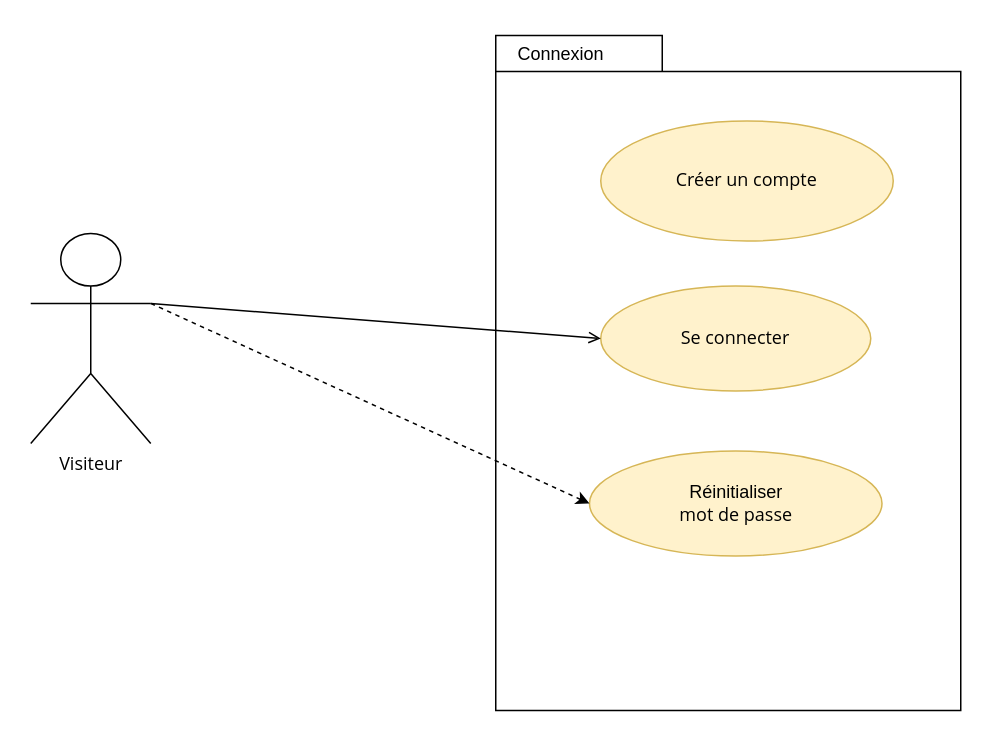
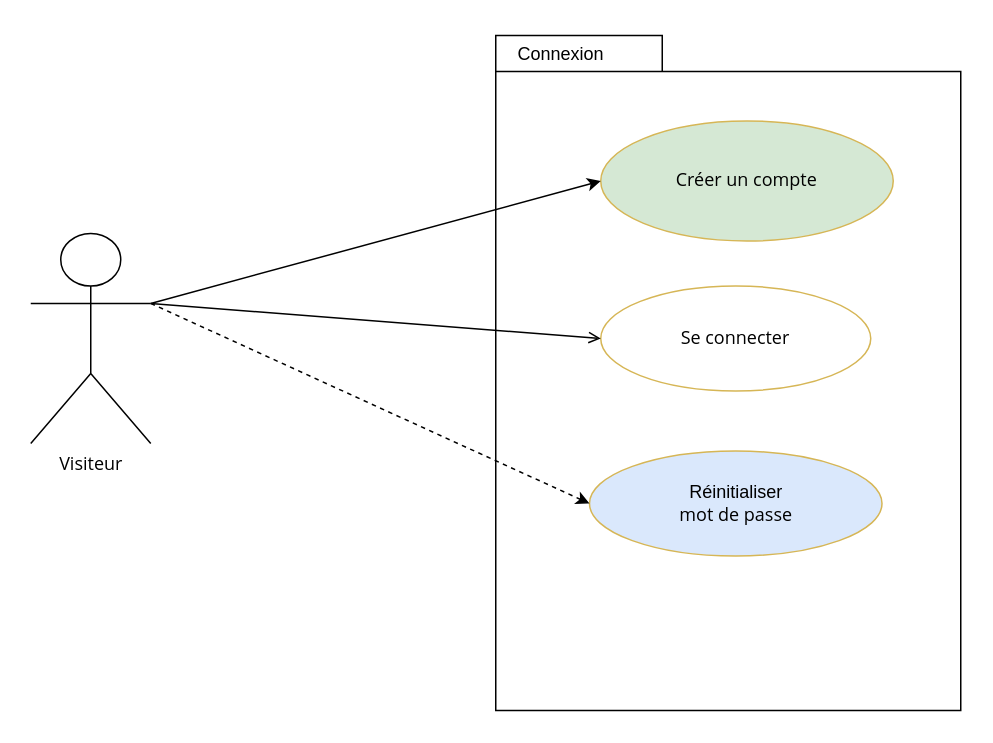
(747, 181) -> (747, 181)
none -> (372, 243)
(736, 338) -> (736, 338)
(736, 503) -> (736, 503)
